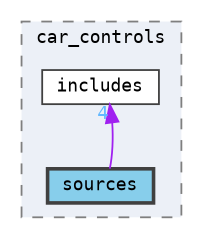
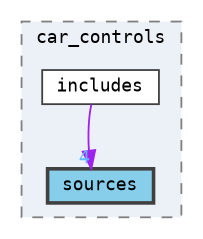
(112, 146) -> (89, 128)
